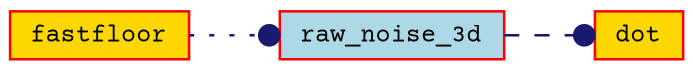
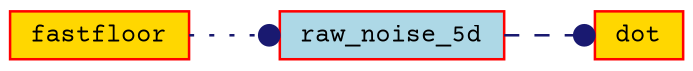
(392, 35) -> (392, 35)
